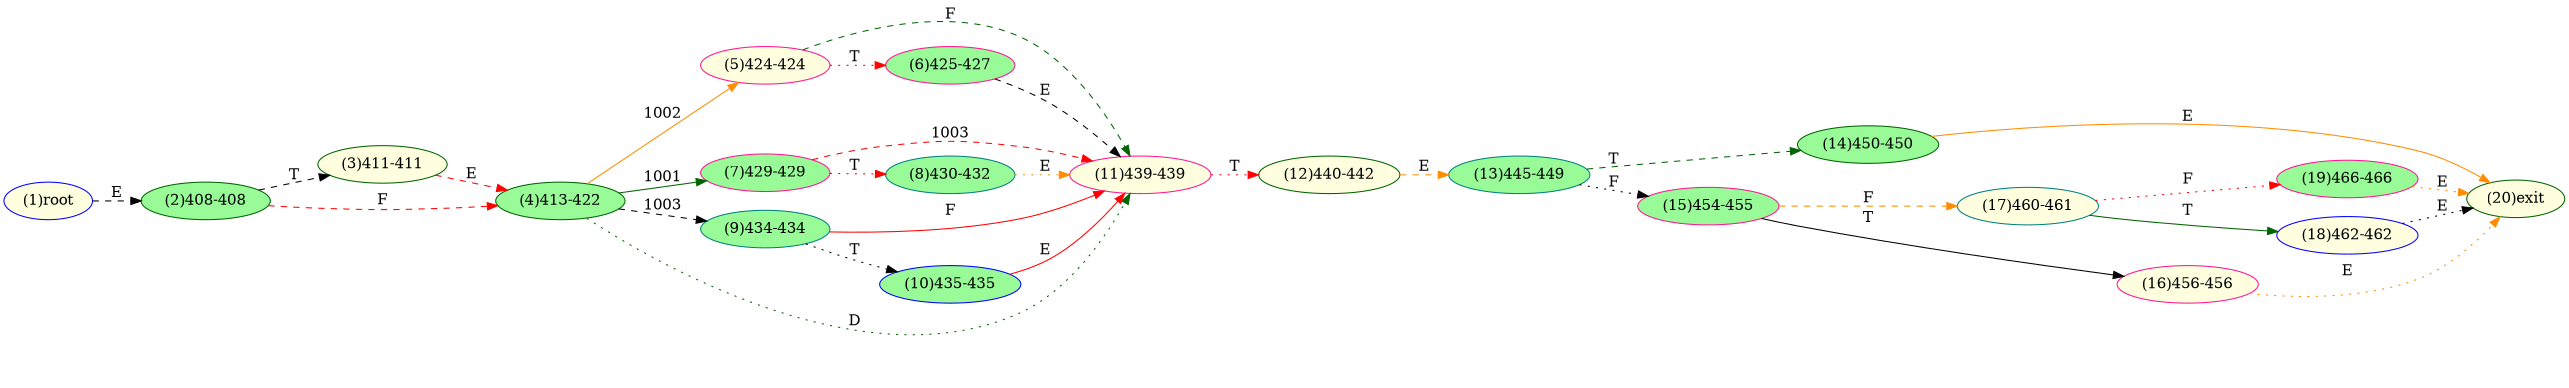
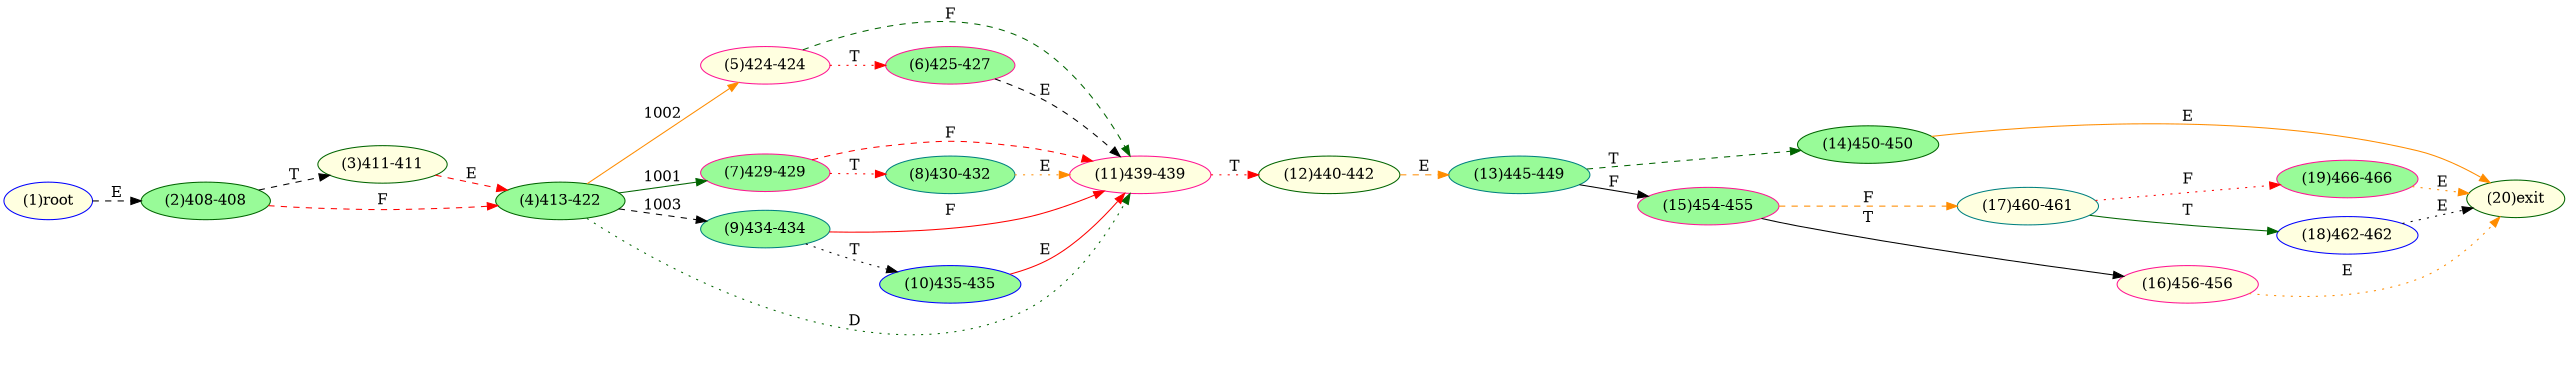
(950, 134) -> (950, 134)
(1609, 190) -> (1609, 190)
